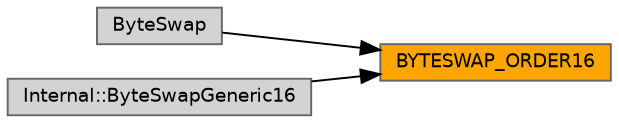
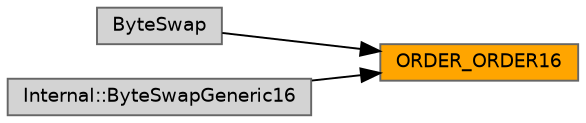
(496, 62) -> (479, 62)
